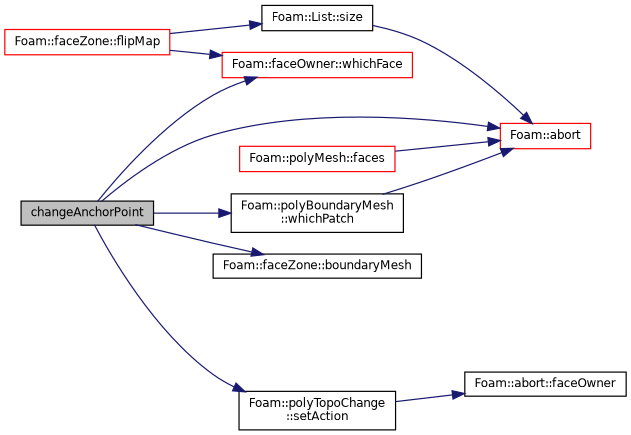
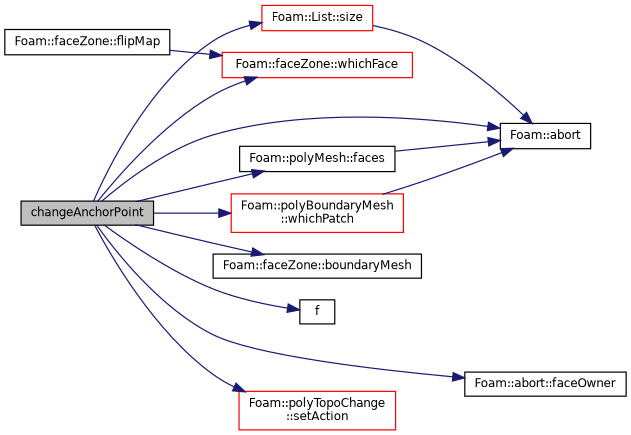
(317, 18) -> (317, 18)
(210, 29) -> (155, 97)
(87, 42) -> (87, 42)
(317, 65) -> (317, 65)
(545, 136) -> (545, 136)
(317, 159) -> (317, 159)
none -> (194, 188)
(317, 213) -> (317, 213)
none -> (317, 312)
(424, 398) -> (252, 348)
(317, 411) -> (317, 411)
